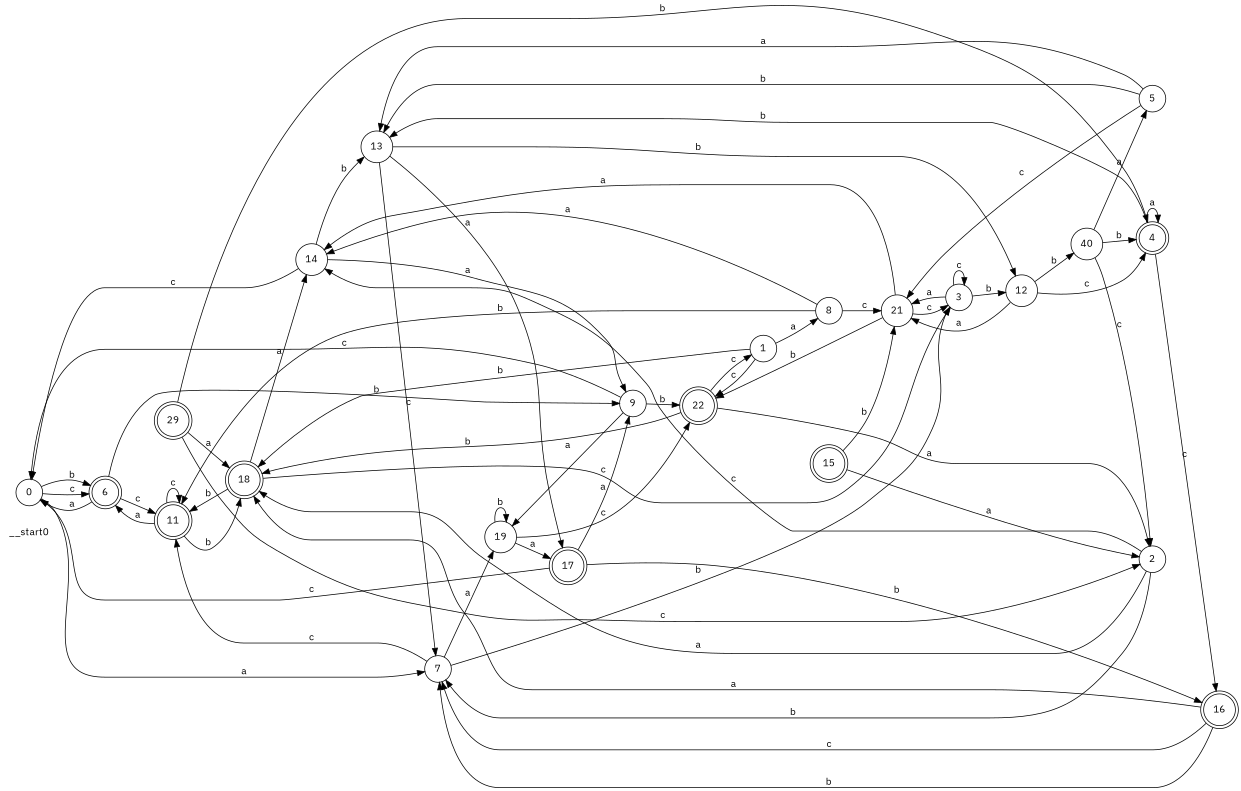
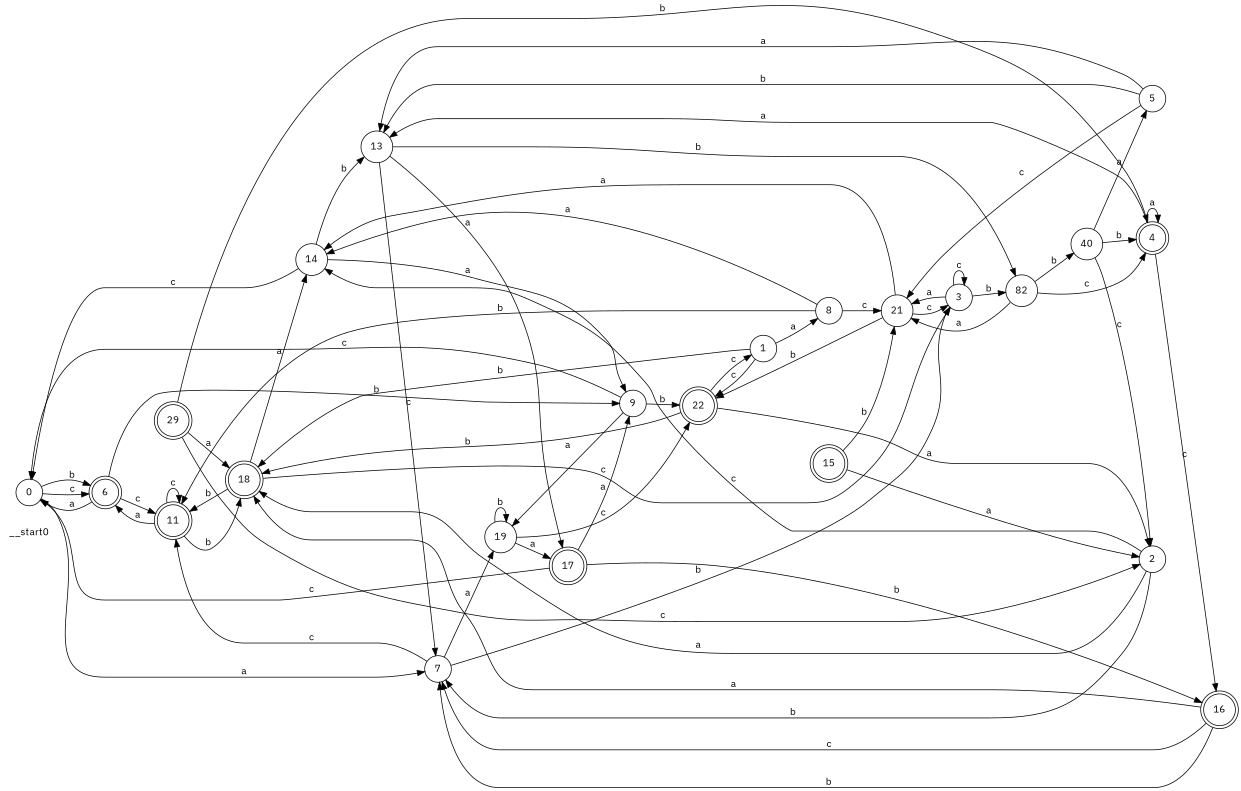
(763, 116) -> (763, 116)
(1022, 291) -> (1022, 291)
